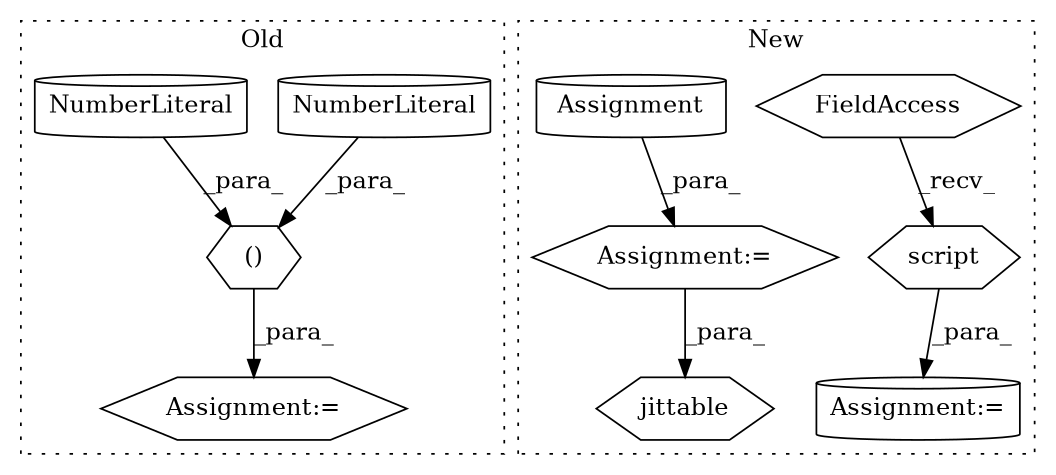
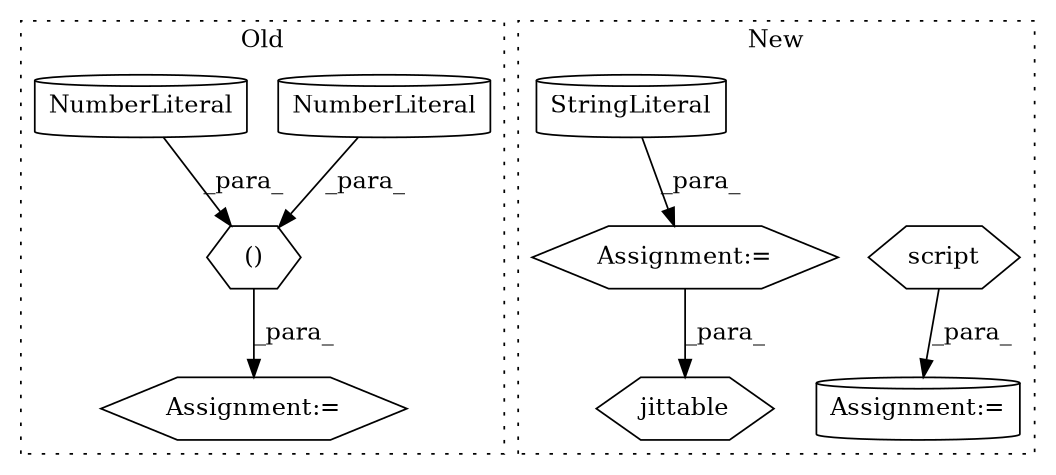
(631, 106) -> (631, 106)
(889, 106) -> none
